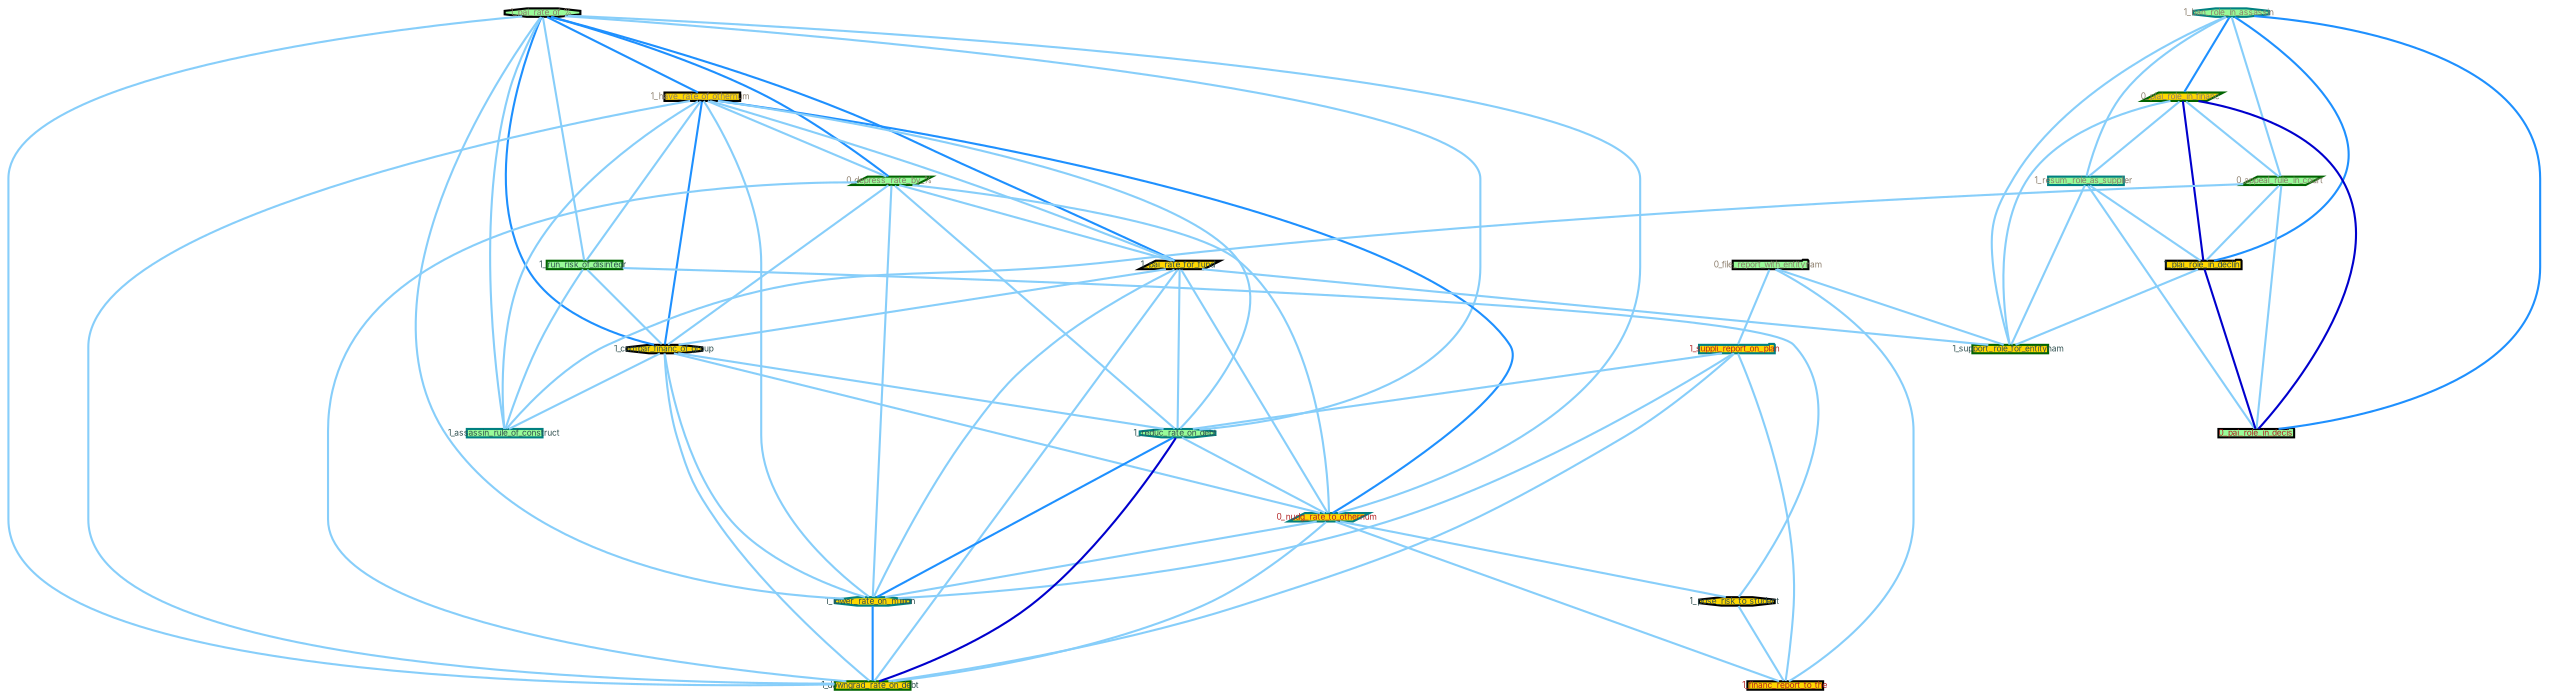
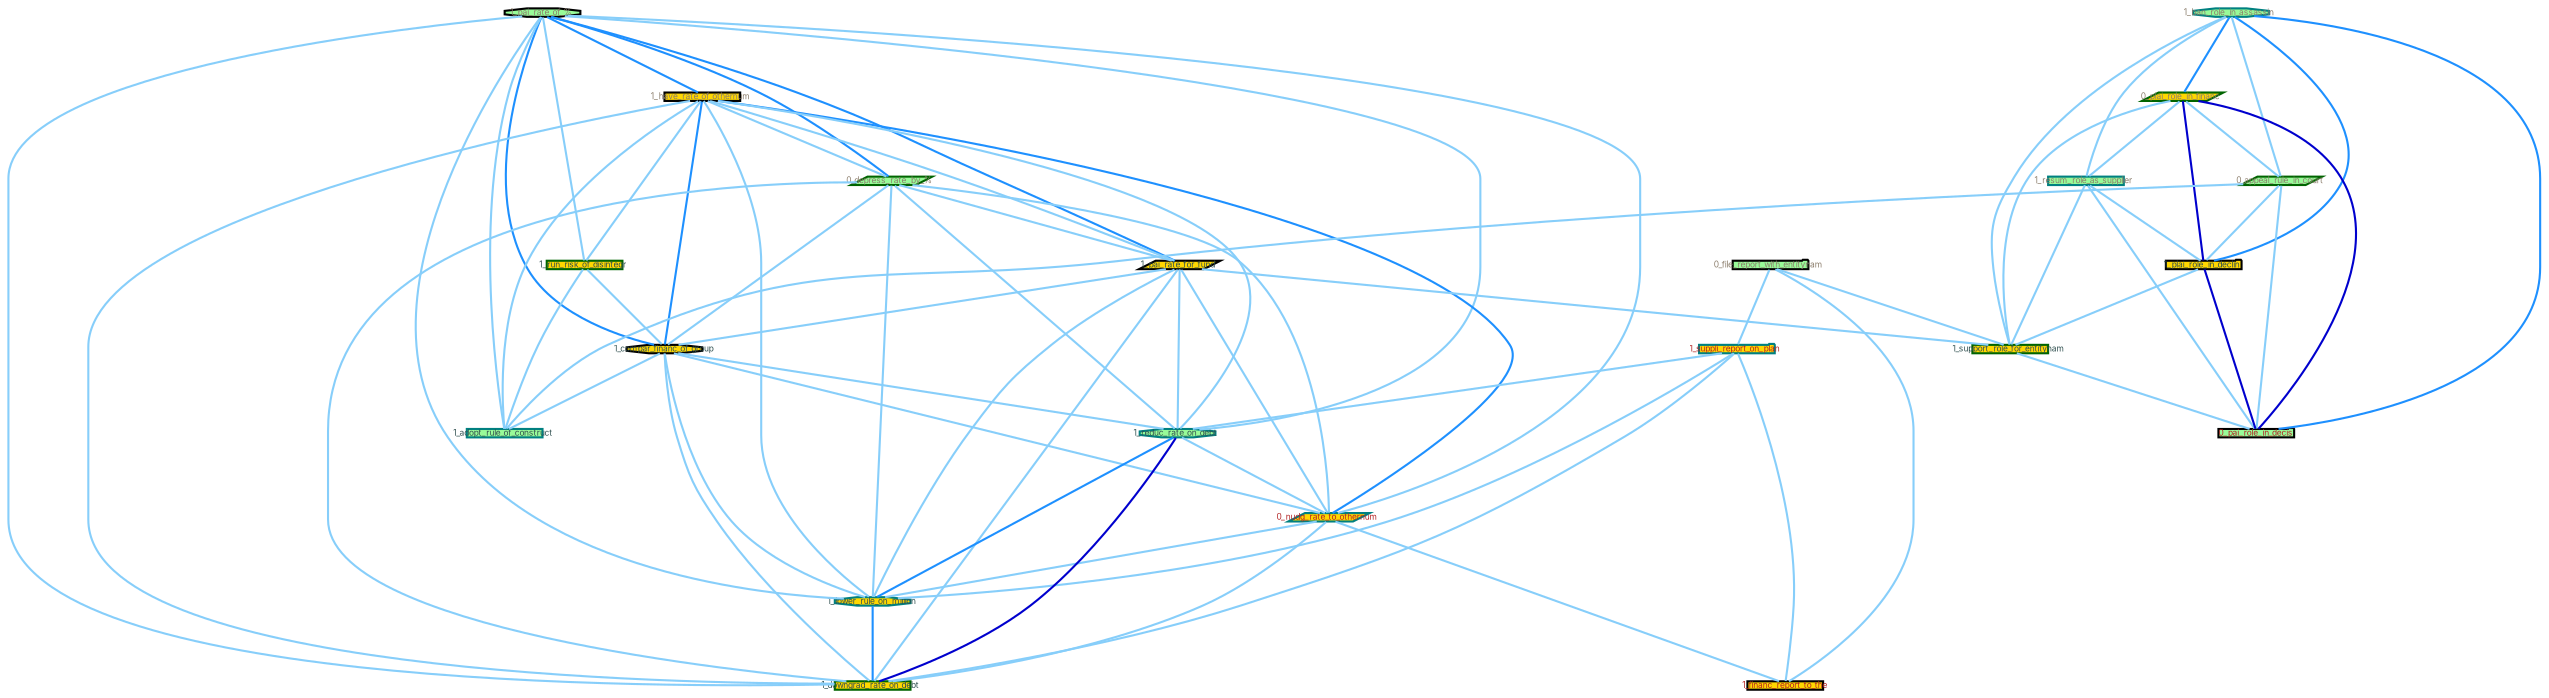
(585, 265) -> (585, 265)
none -> (2133, 391)
(505, 433) -> (505, 433)
(873, 601) -> (873, 601)
(1737, 601) -> none
